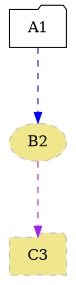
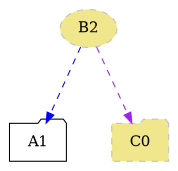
(38, 80) -> (66, 80)
(38, 256) -> (140, 142)
